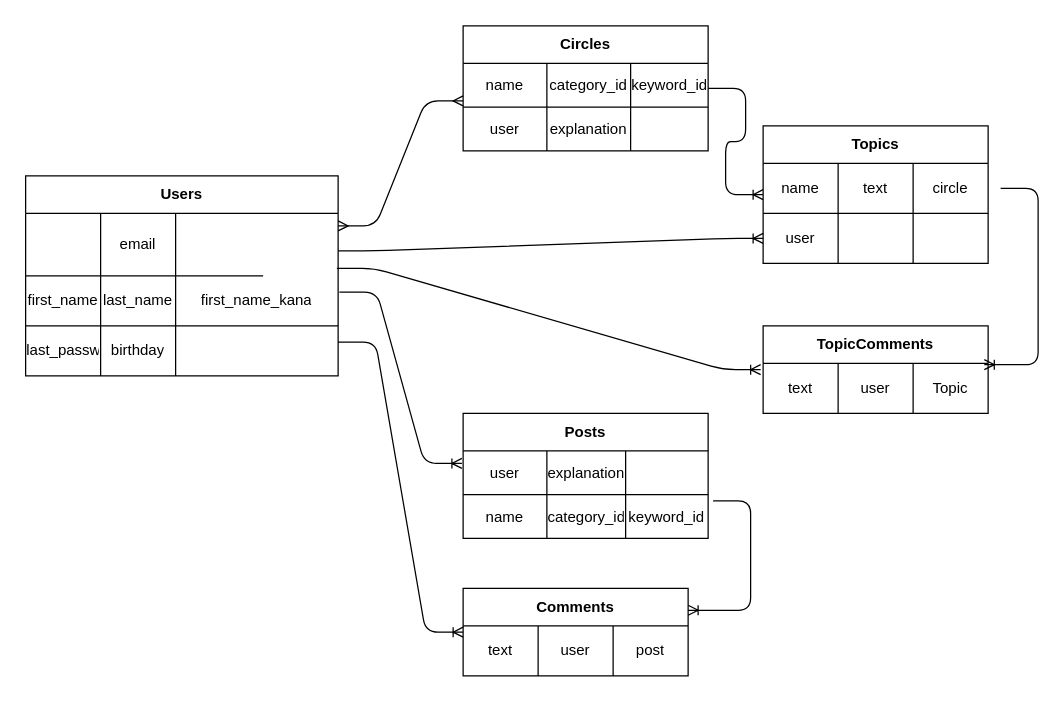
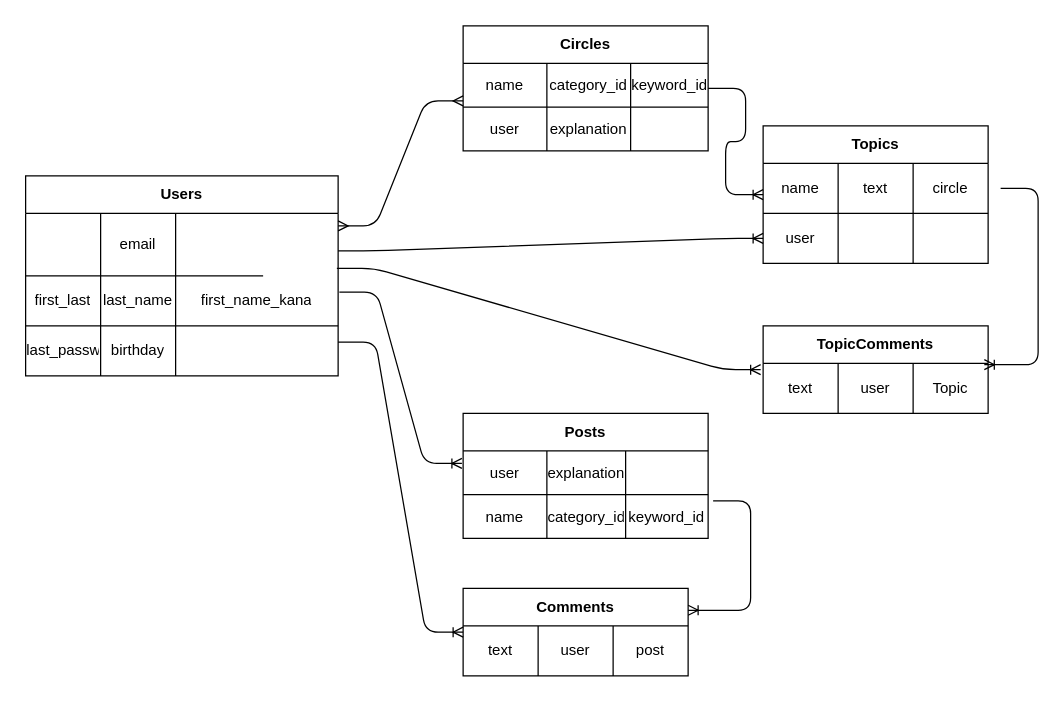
(63, 301) -> (63, 301)
